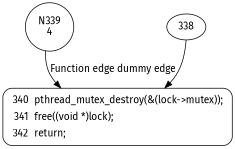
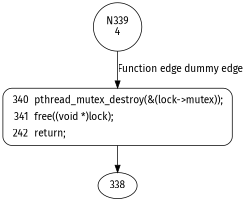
(182, 63) -> (118, 155)
(21, 133) -> (21, 133)
